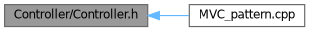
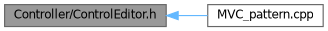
(76, 16) -> (85, 16)
